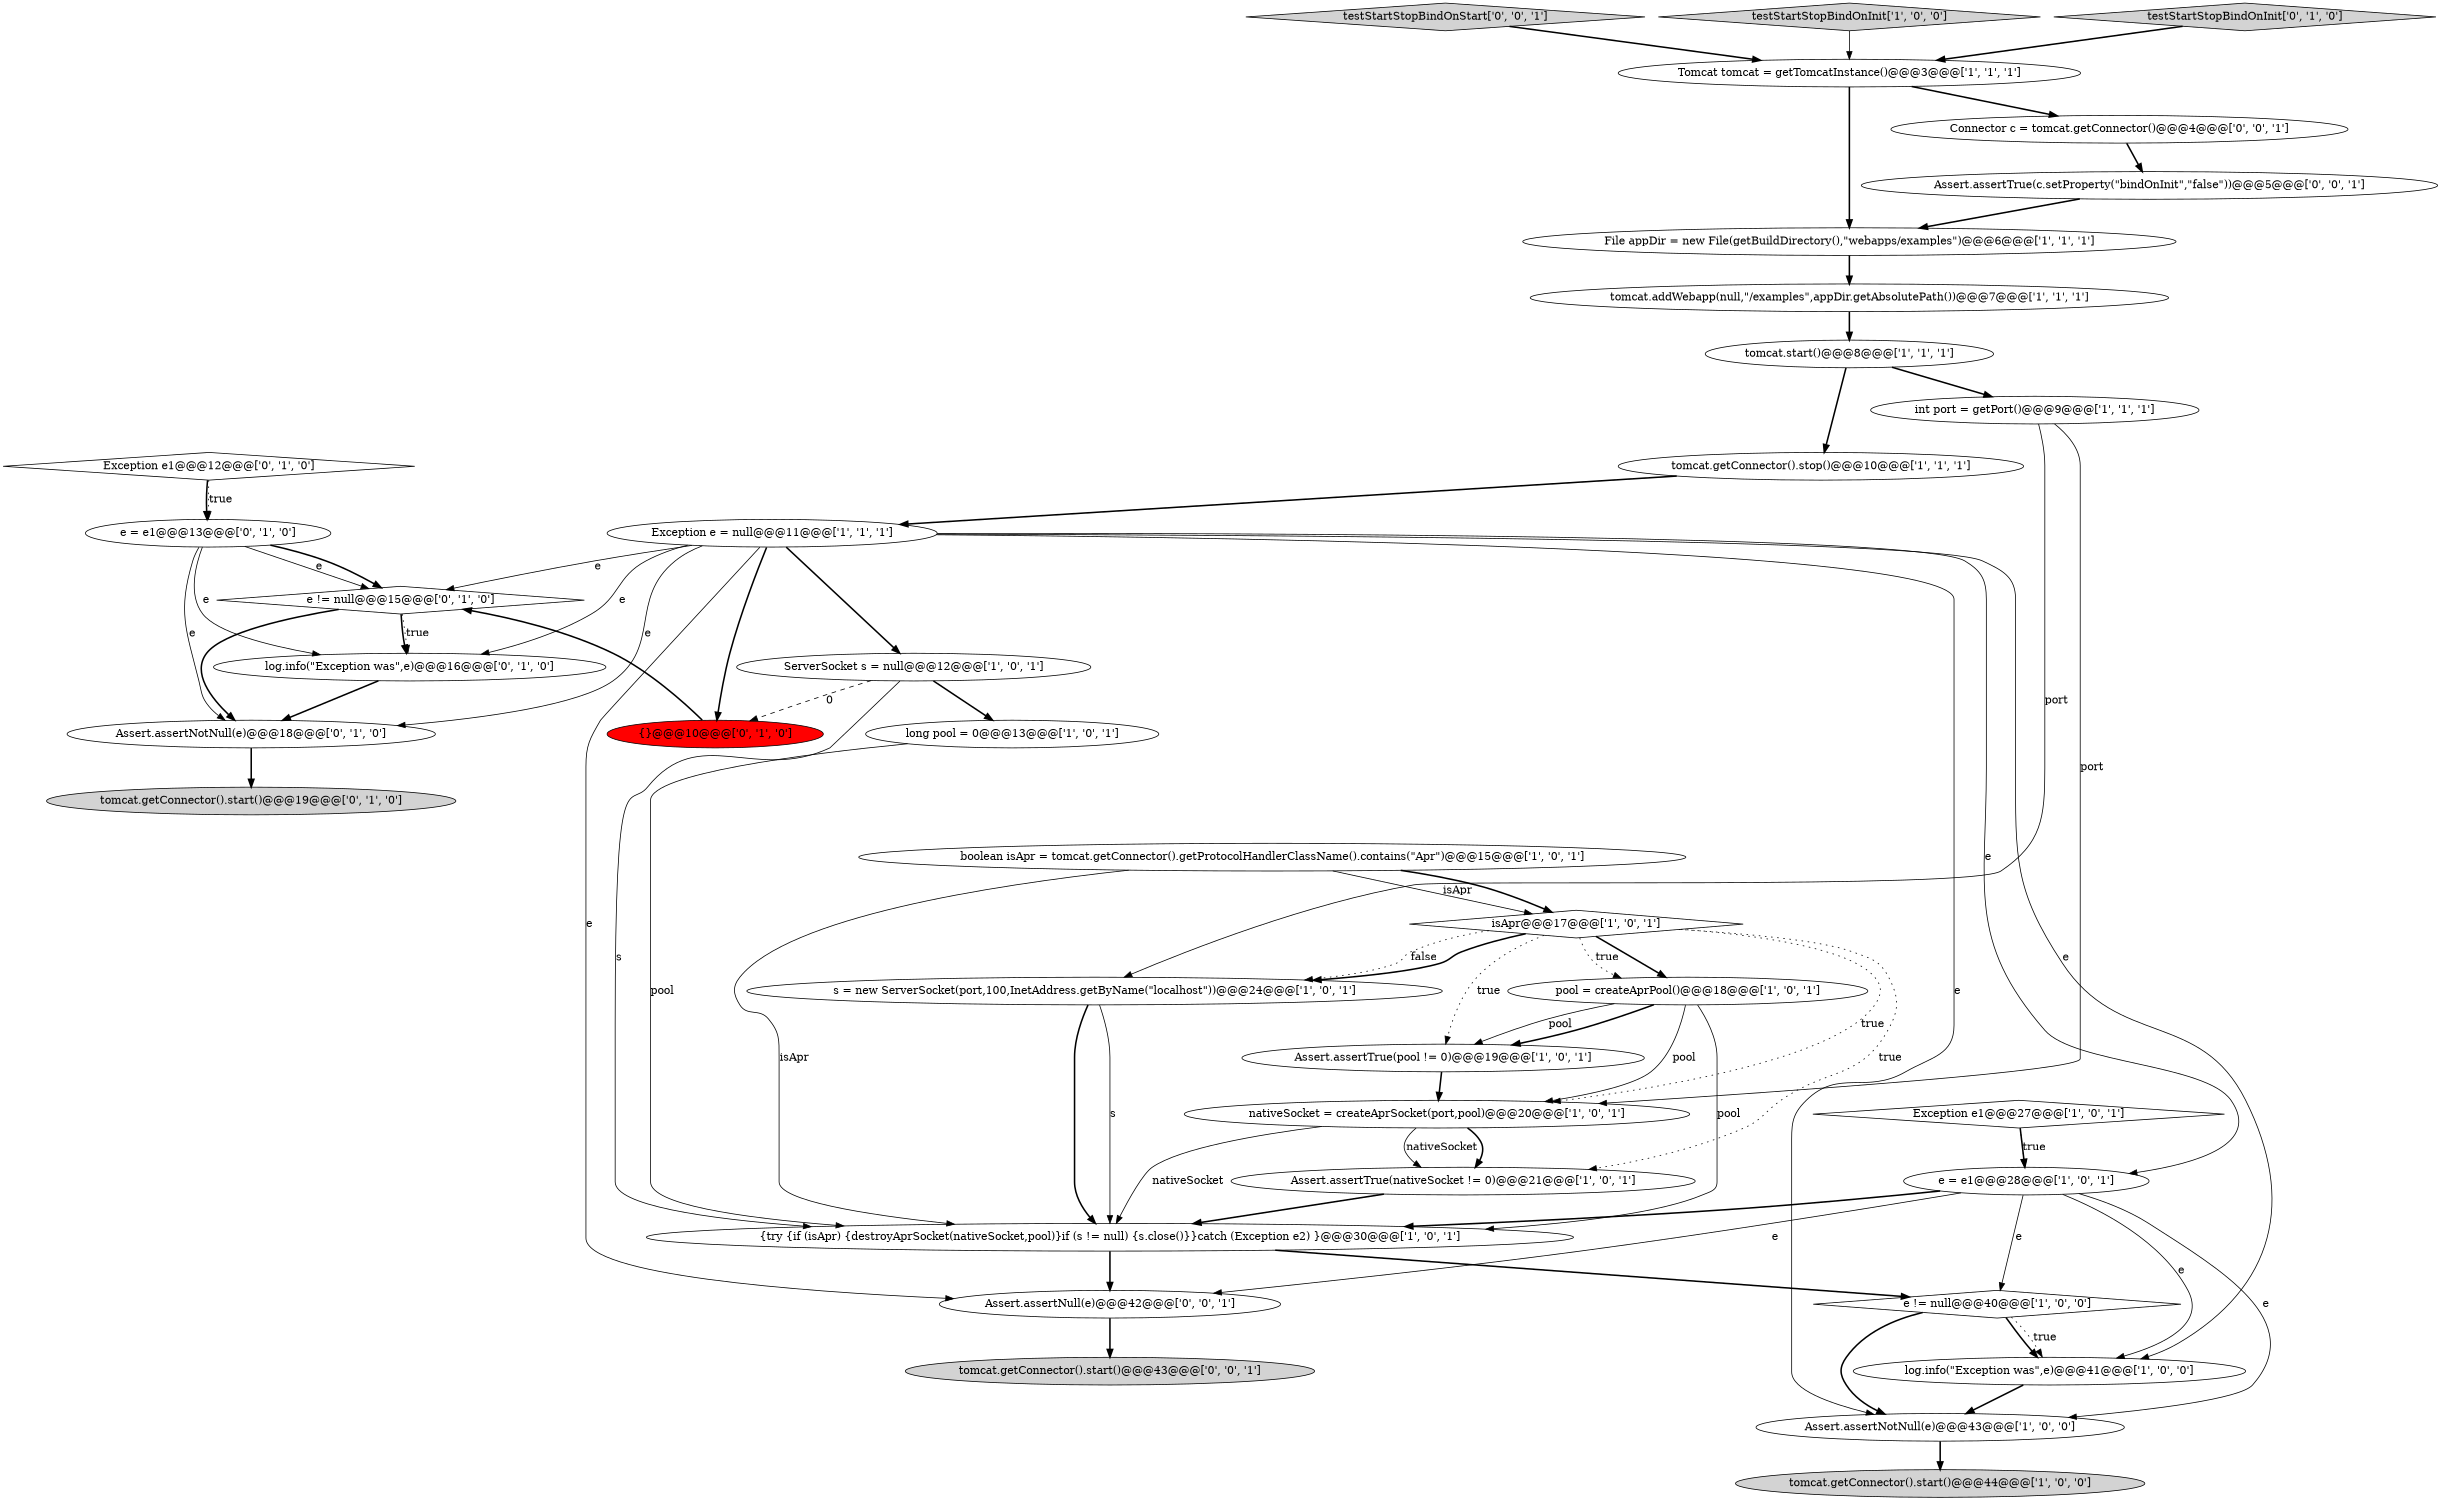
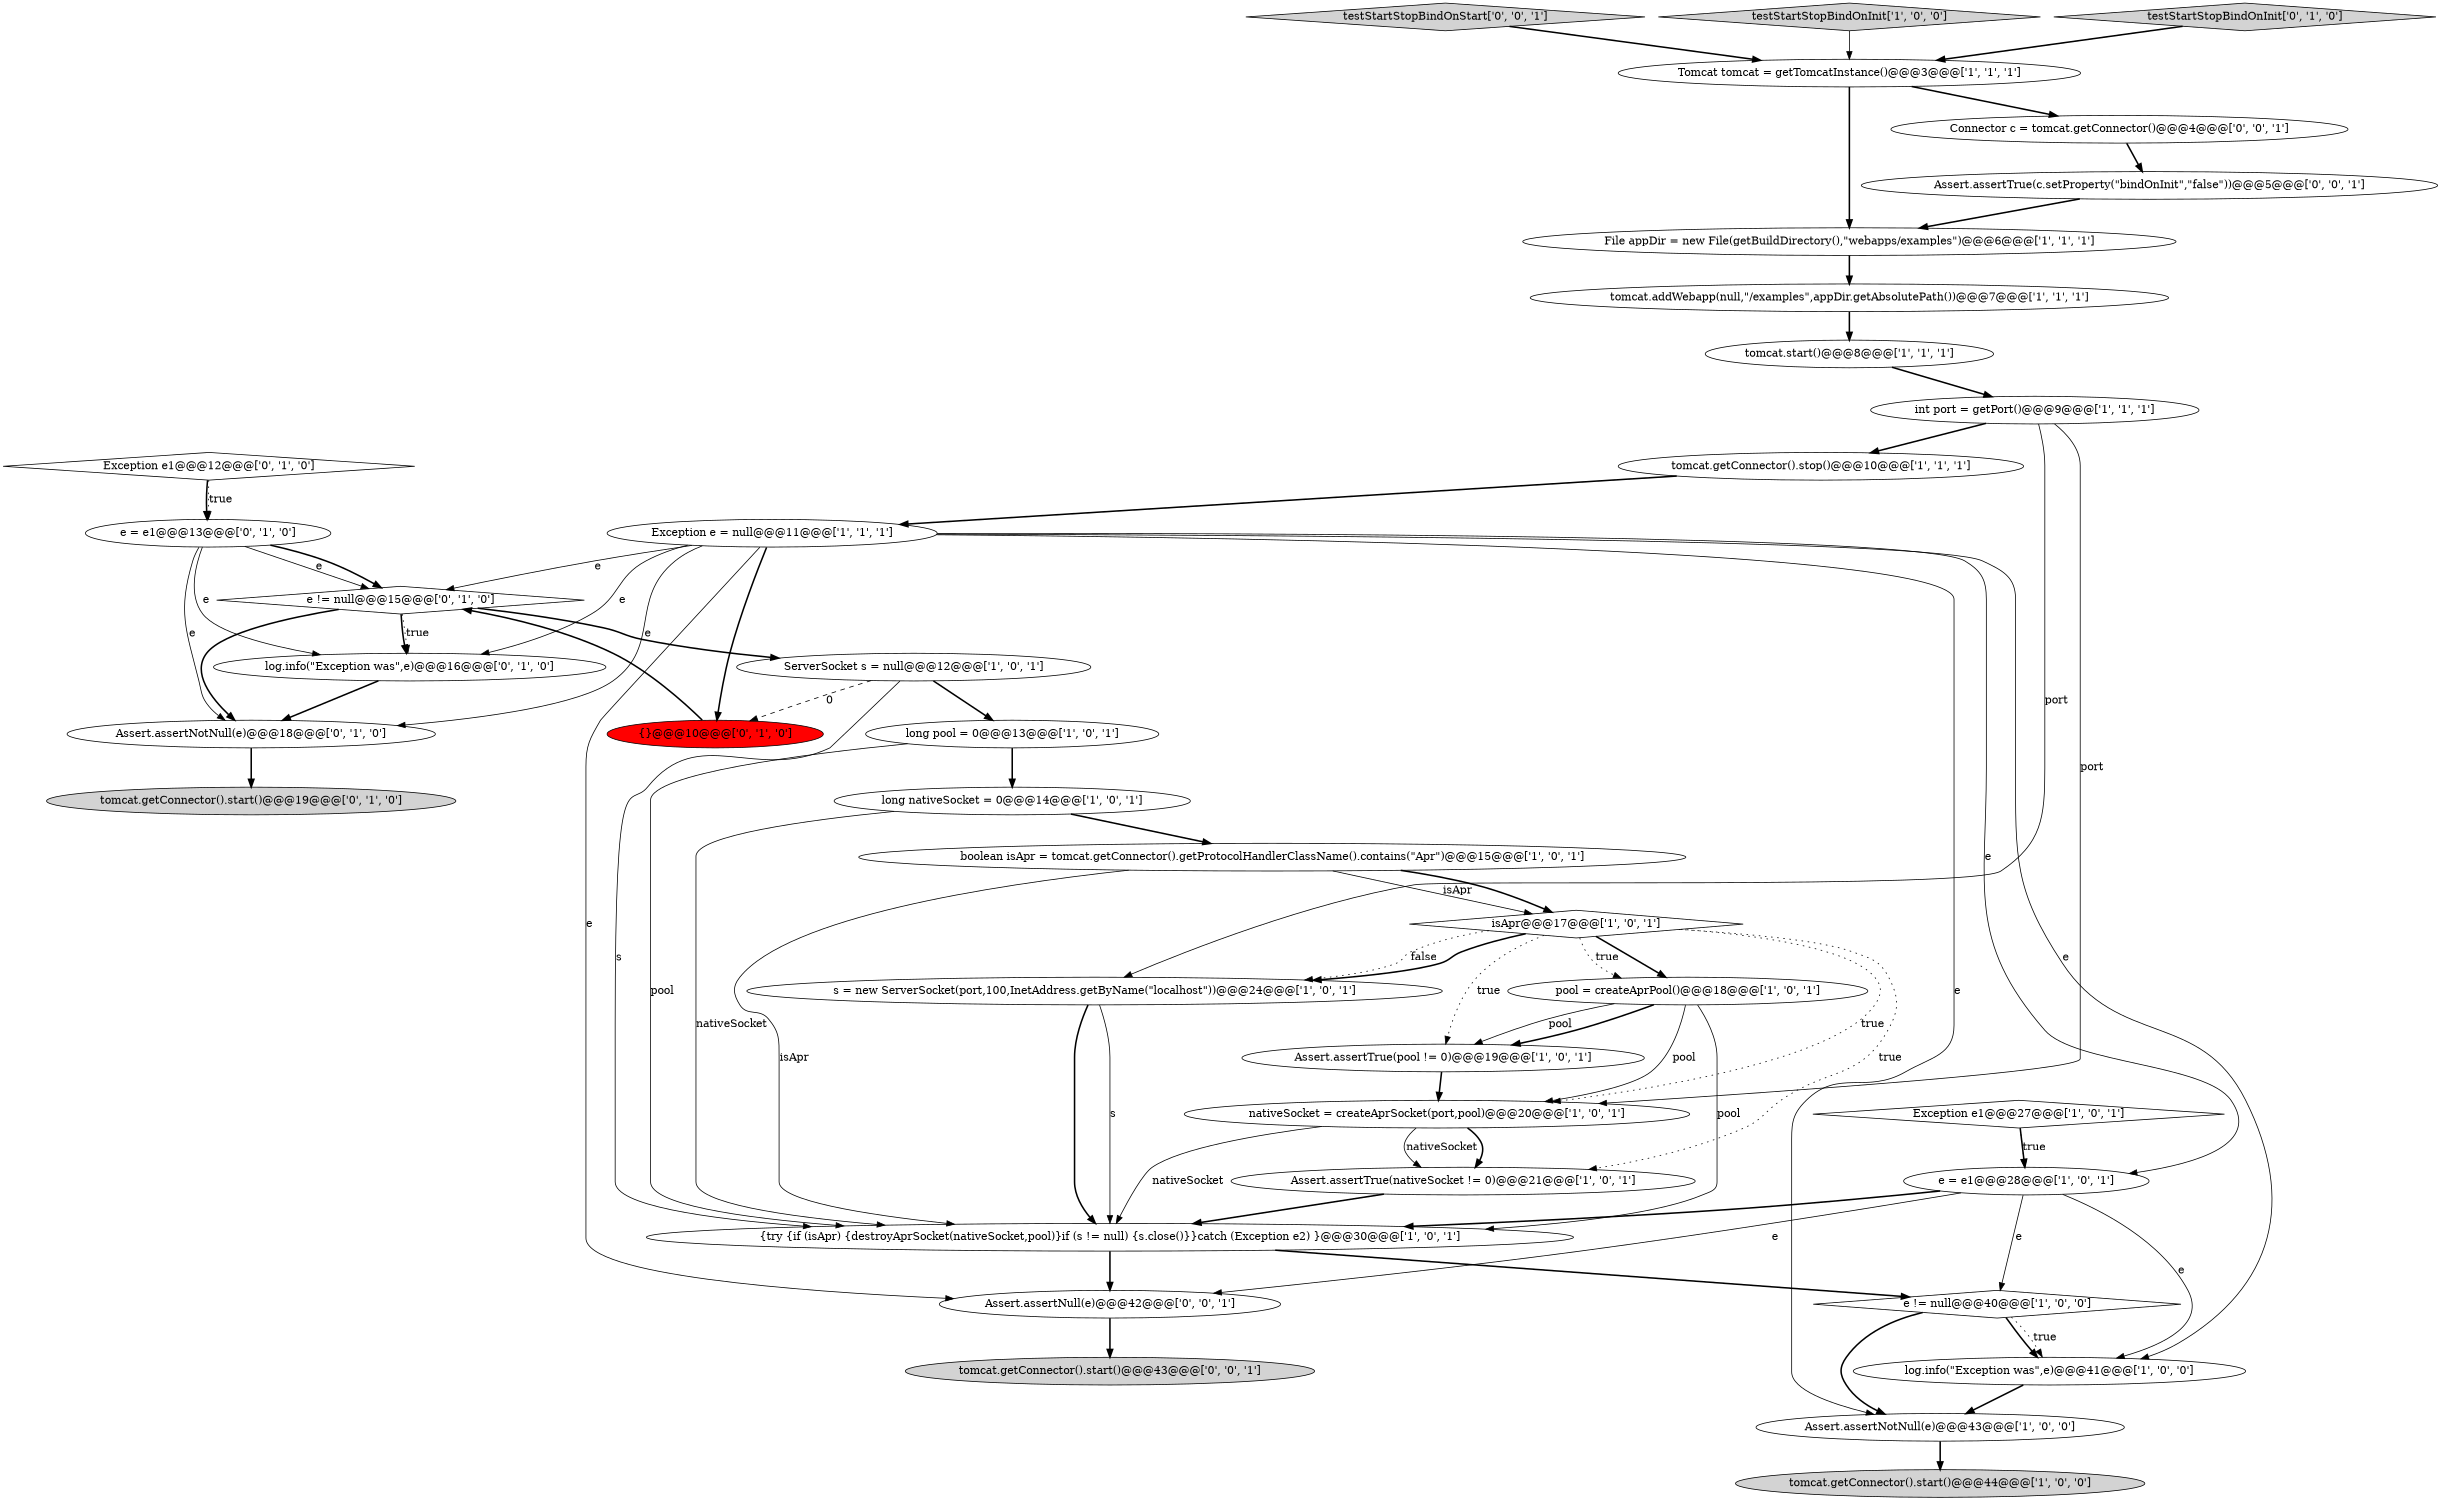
(1836, 406) -> (1932, 437)
(840, 597) -> (624, 634)
none -> (1012, 801)
(2267, 1331) -> none
